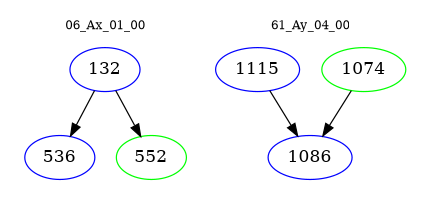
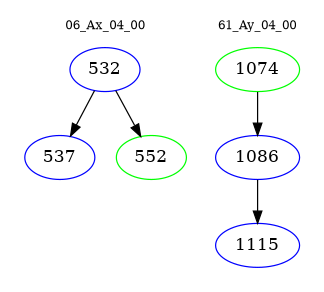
(106, 26) -> (106, 26)
(105, 70) -> (105, 70)
(280, 108) -> (258, 195)
(60, 157) -> (60, 157)
